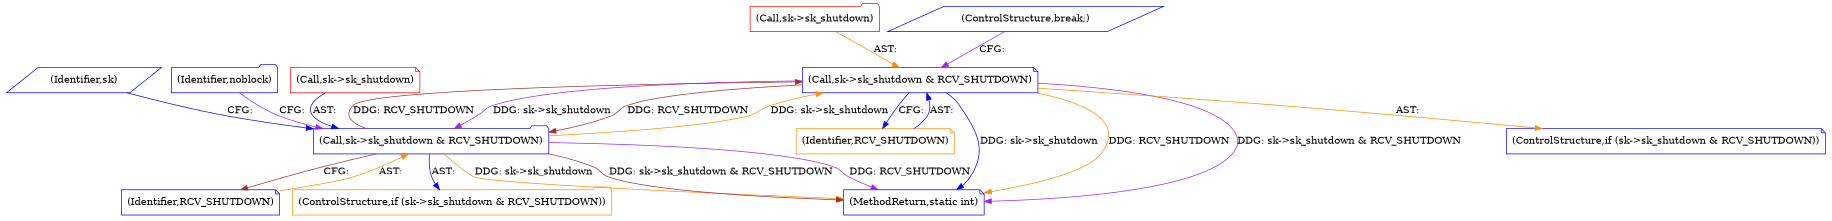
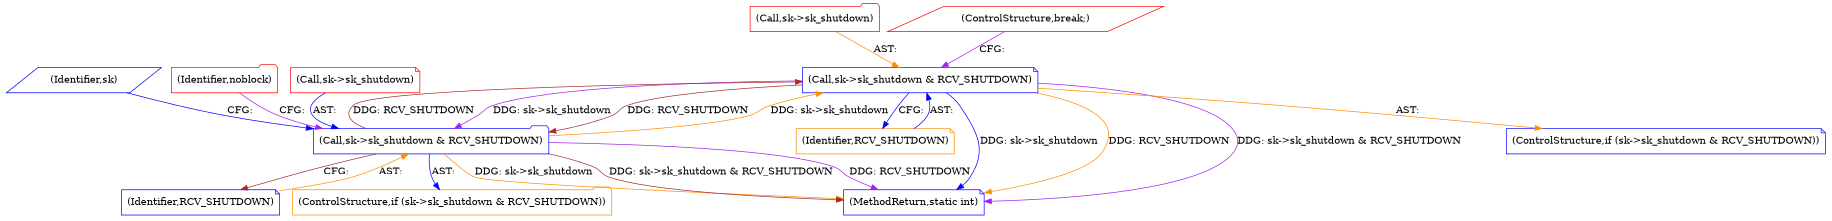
(1026, 19) -> (1026, 19)
(224, 80) -> (224, 80)
